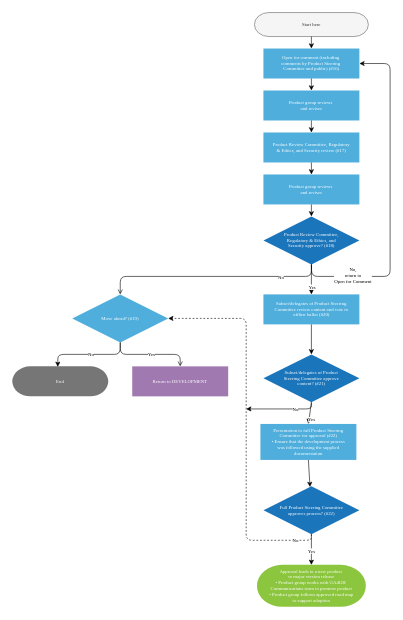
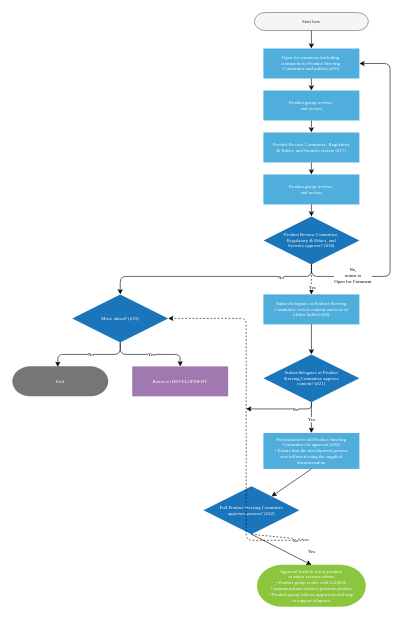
(312, 24) -> (312, 21)
(312, 279) -> (312, 279)
(120, 290) -> (120, 288)
(120, 318) -> (120, 318)
(180, 362) -> (180, 360)
(309, 442) -> (312, 451)
(312, 510) -> (252, 510)
